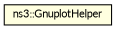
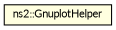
(58, 15) -> (58, 15)
